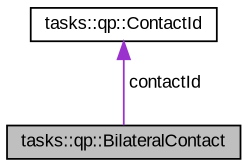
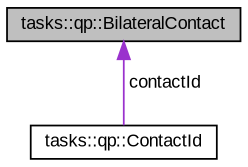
(124, 92) -> (124, 92)
